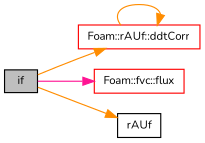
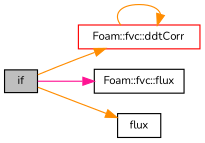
(139, 37) -> (139, 37)
(139, 81) -> (139, 81)
(139, 126) -> (139, 126)
